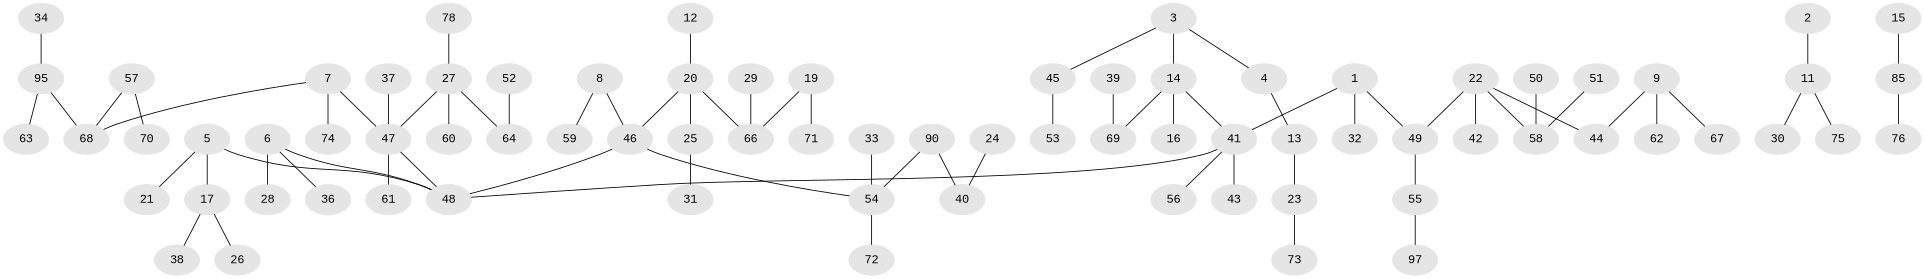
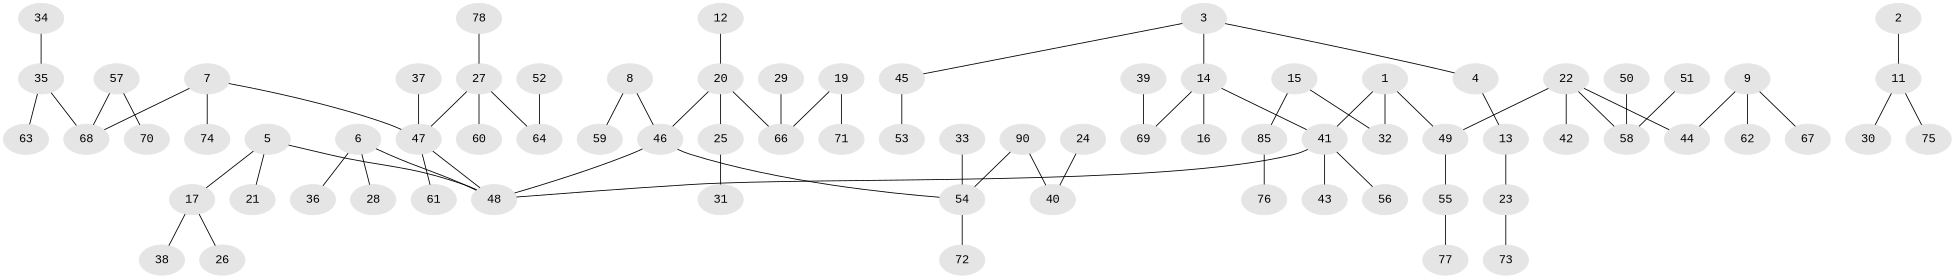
(41, 79) -> (41, 79)
none -> (1340, 109)
(1415, 260) -> (1445, 260)
